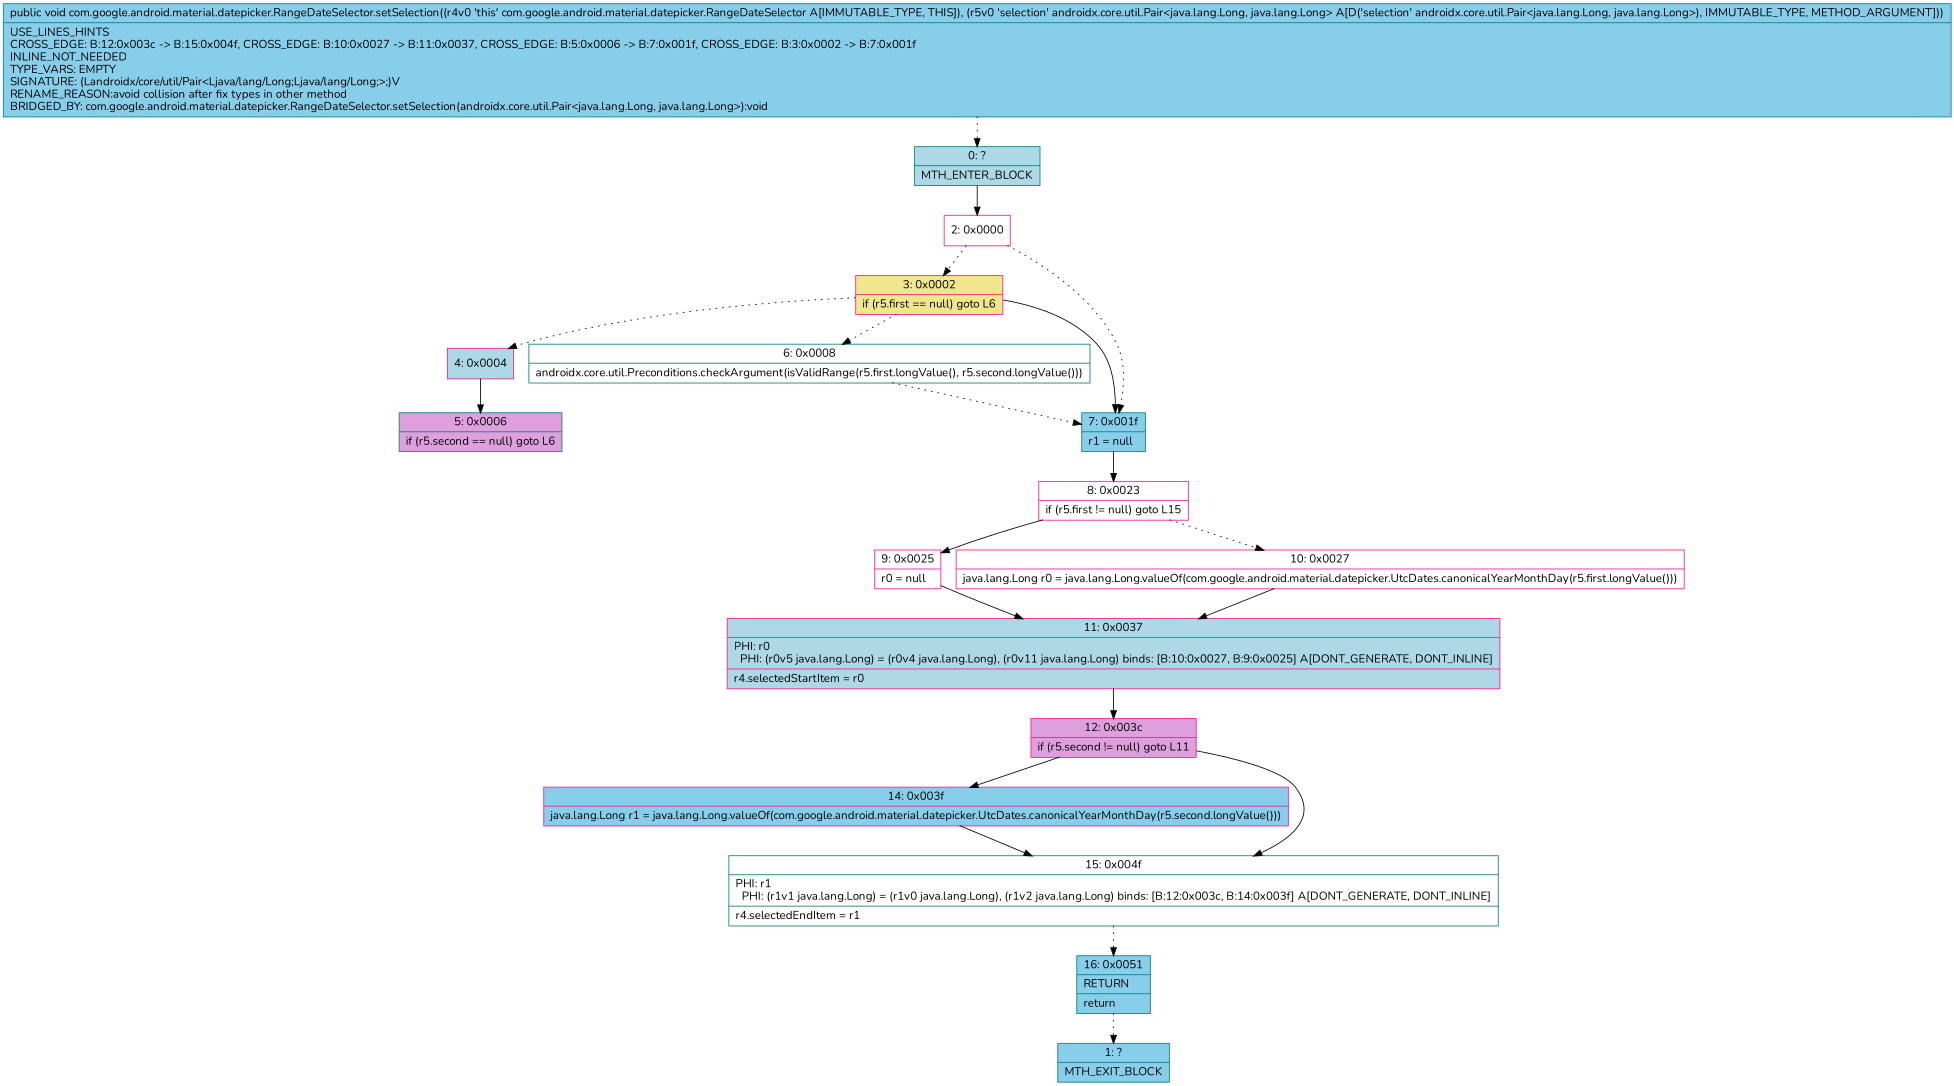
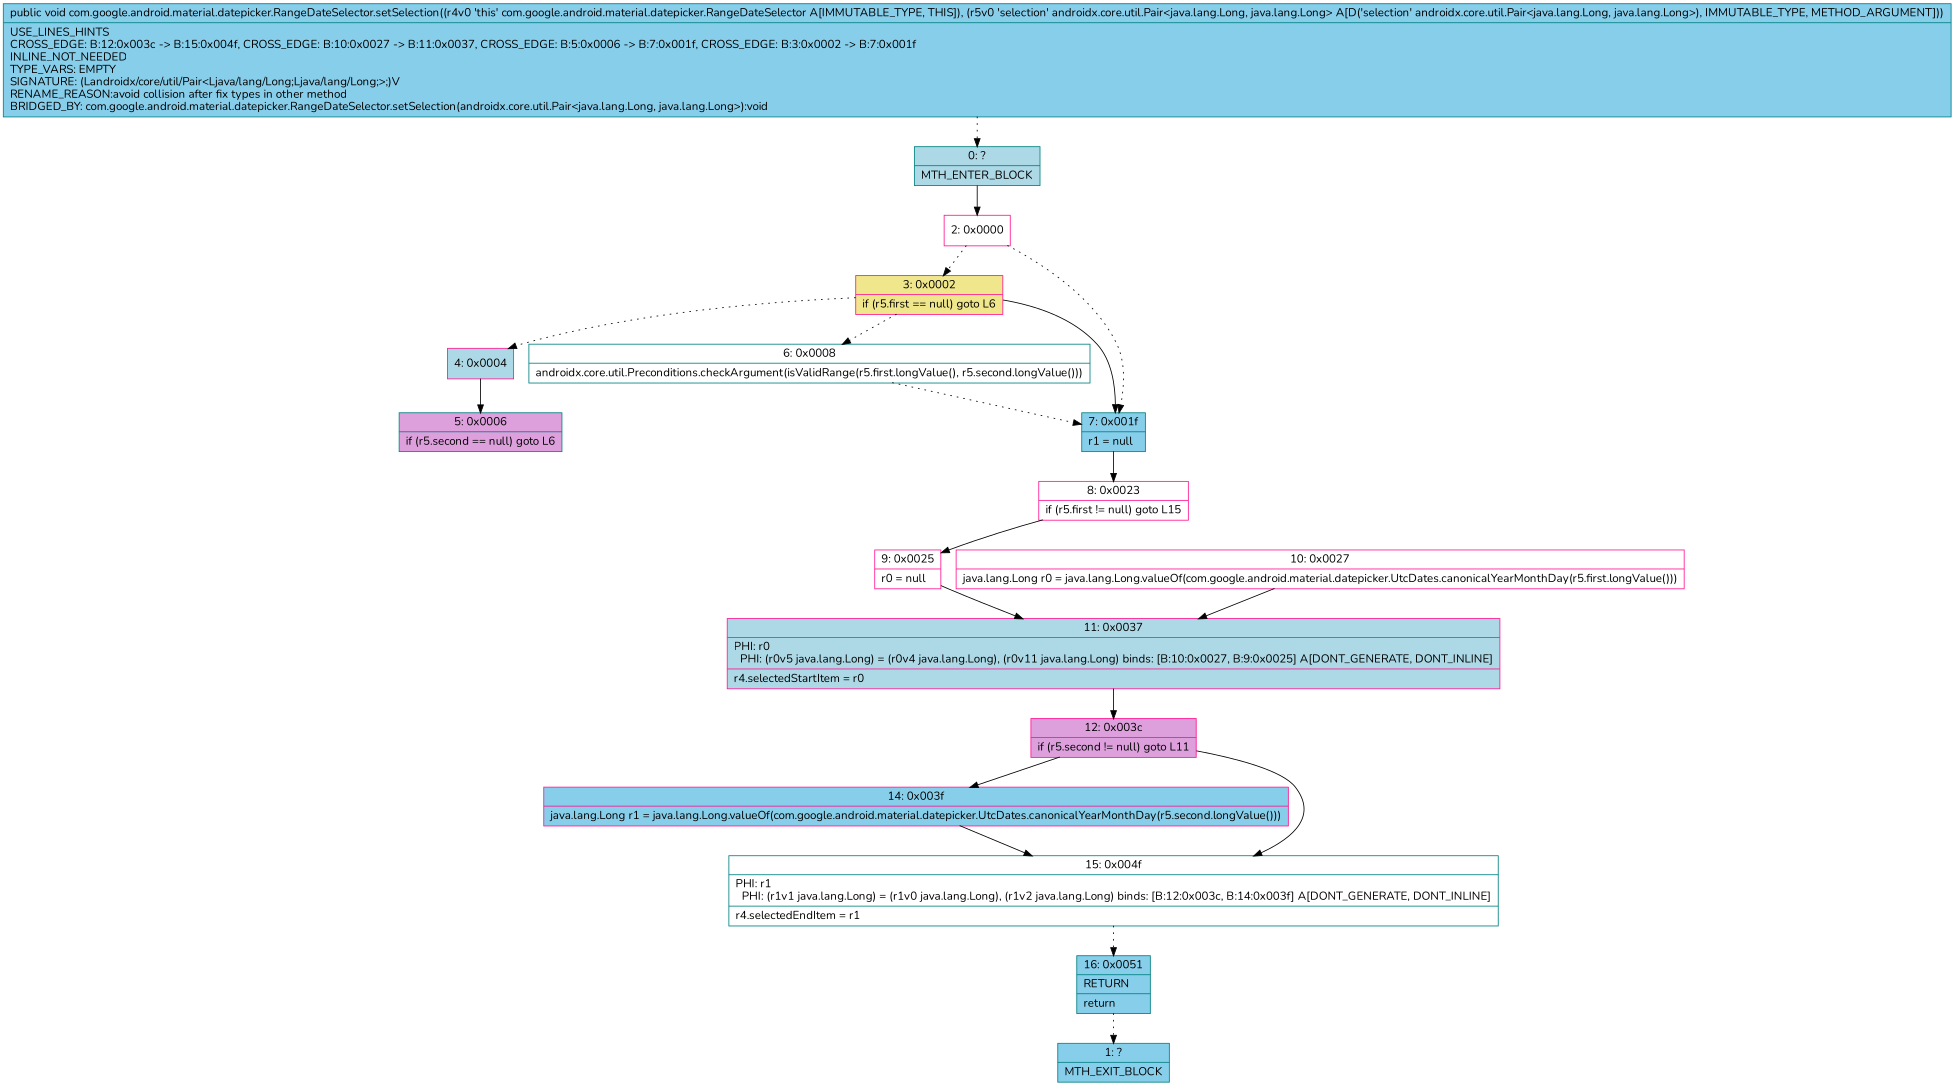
(1213, 534) -> none
